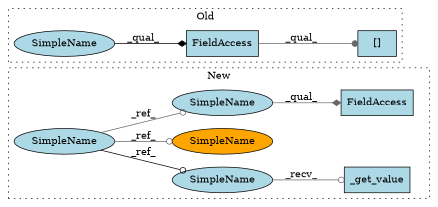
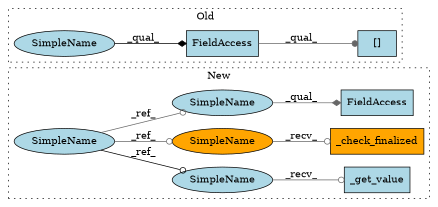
none -> (377, 141)
